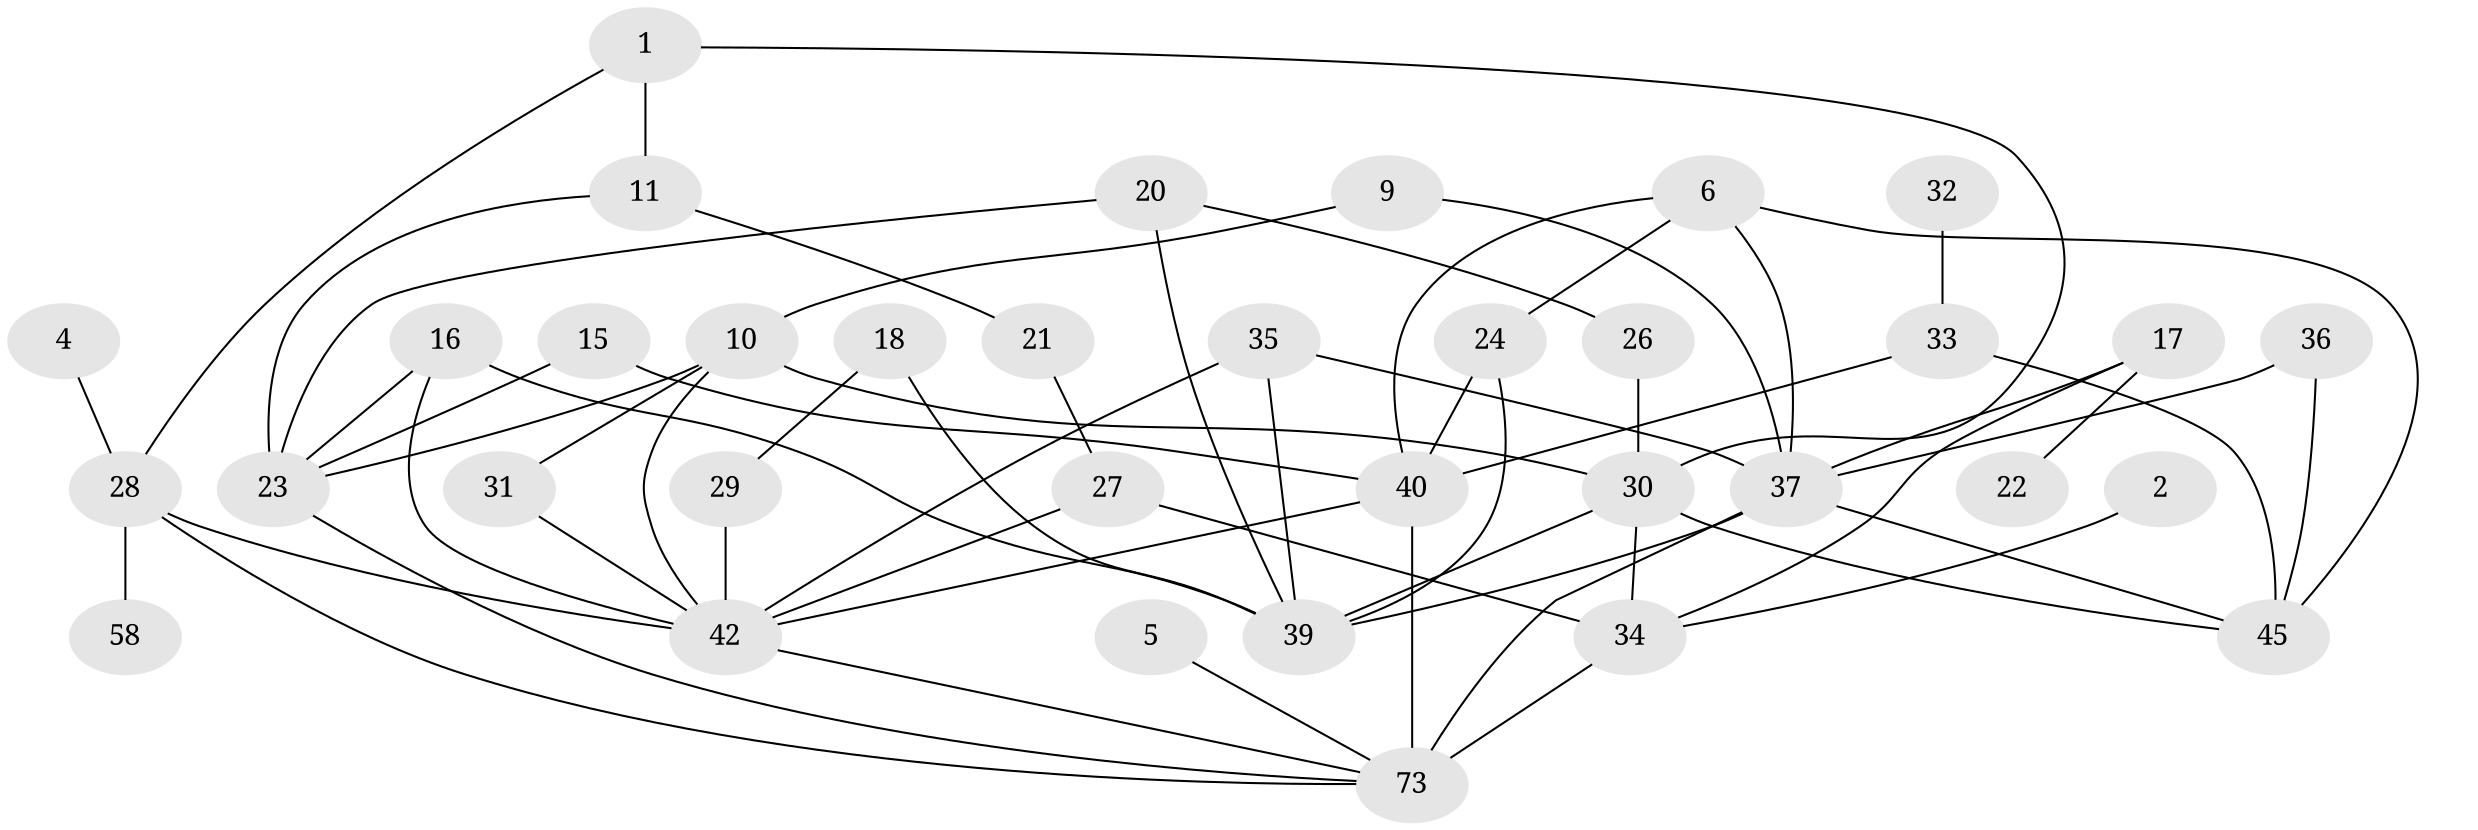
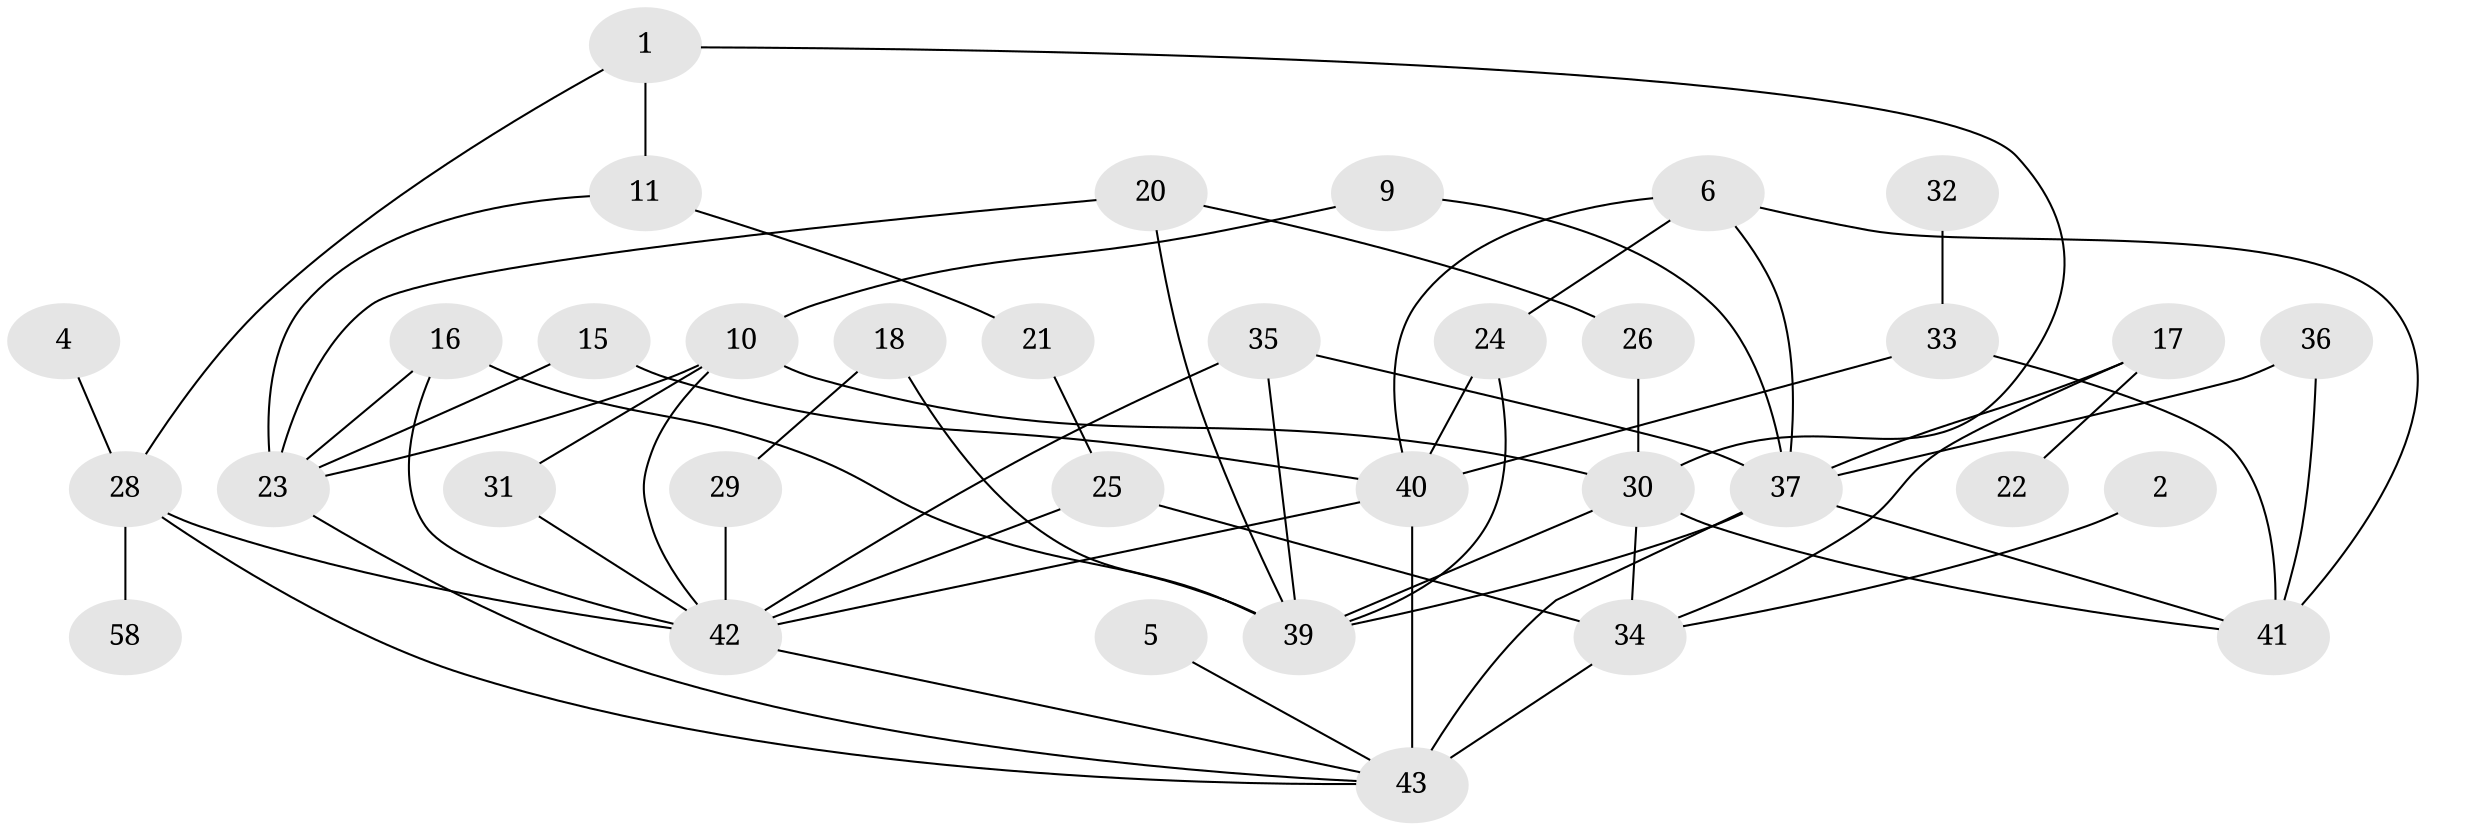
(1108, 489) -> (1108, 489)
(2273, 637) -> (2273, 637)
(1412, 785) -> (1412, 785)
